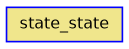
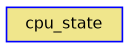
(64, 24) -> (64, 24)
